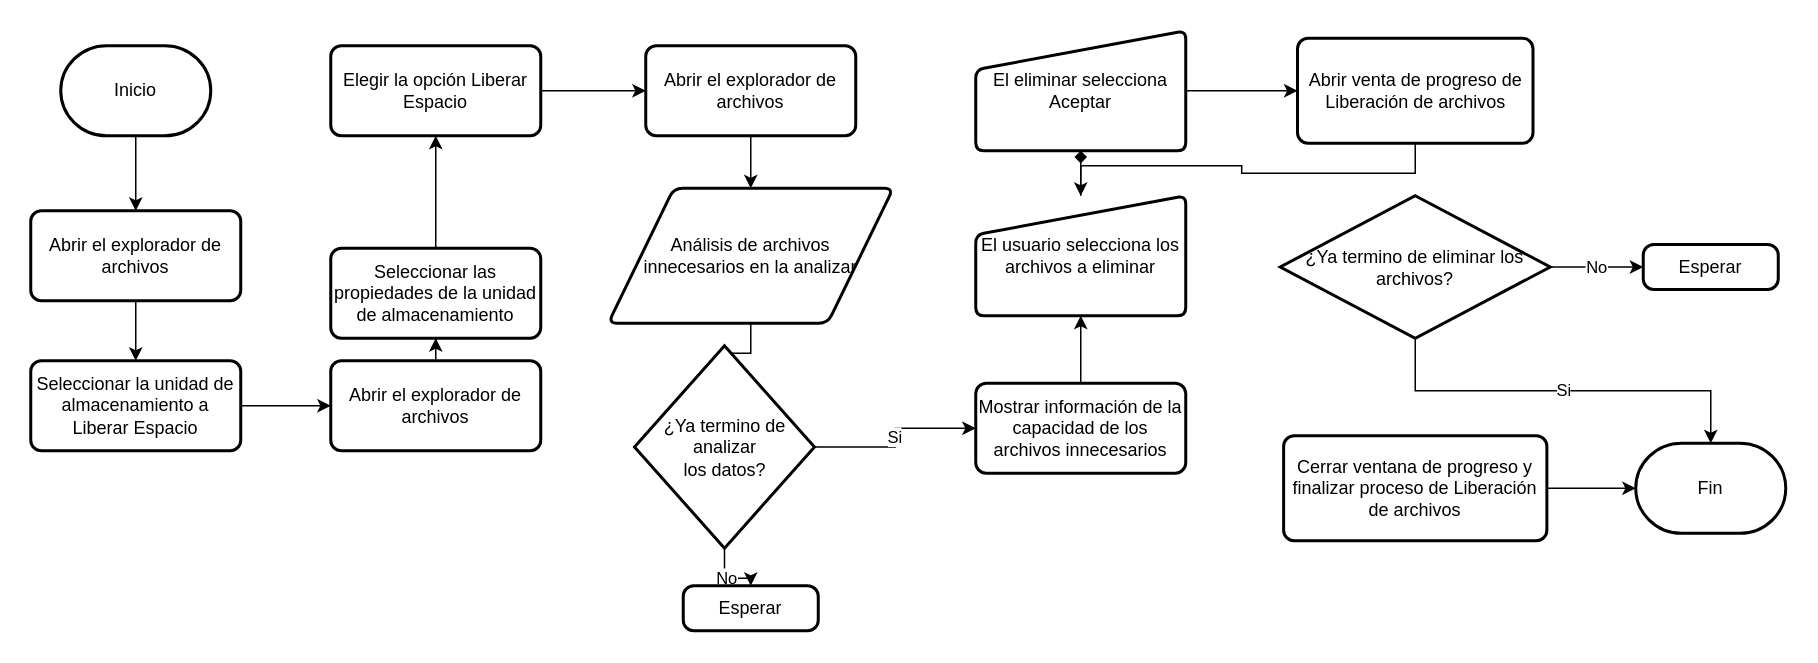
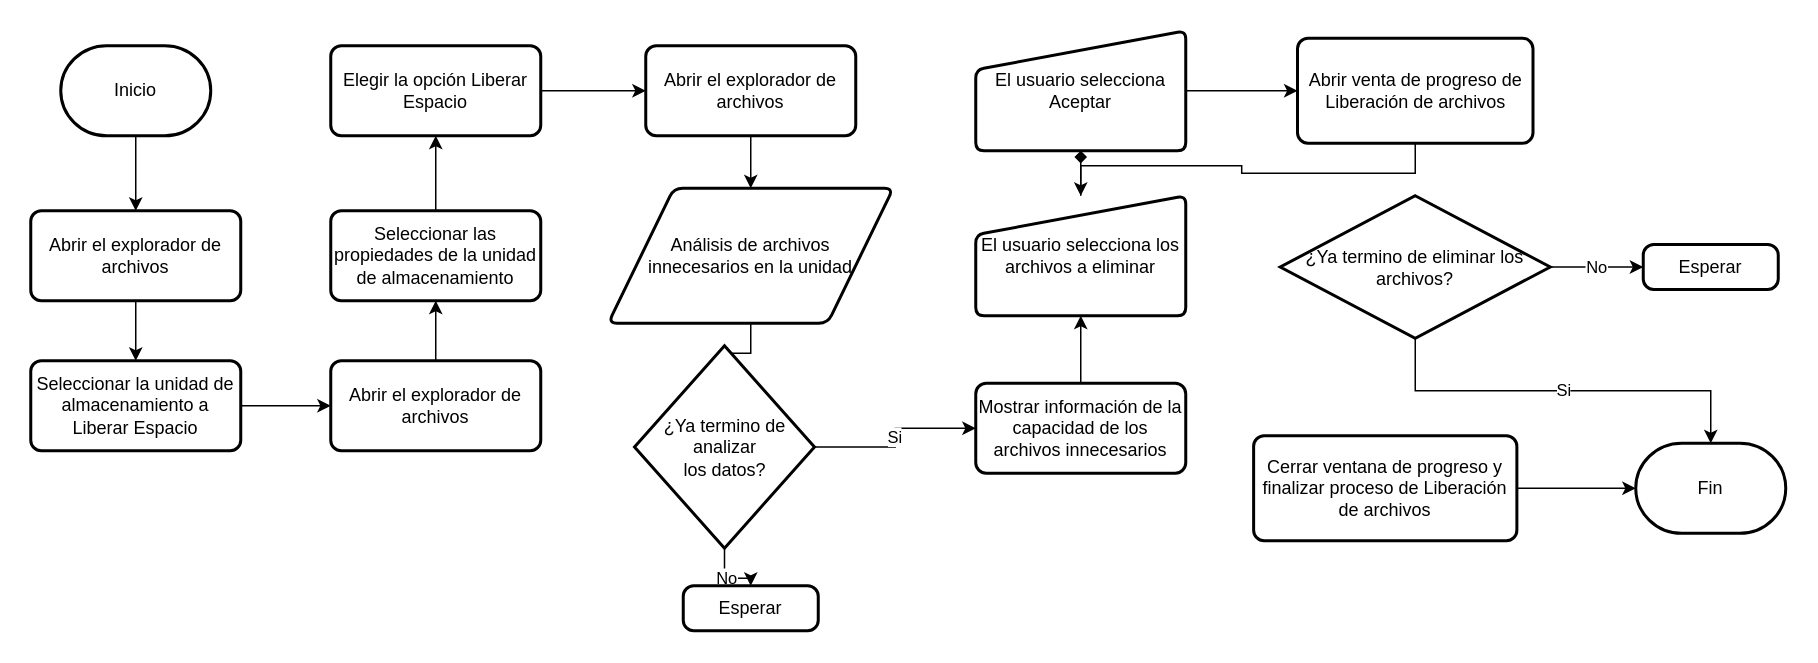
(1081, 91) -> (1081, 91)
(751, 256) -> (751, 256)
(436, 293) -> (436, 256)
(1415, 488) -> (1385, 488)
